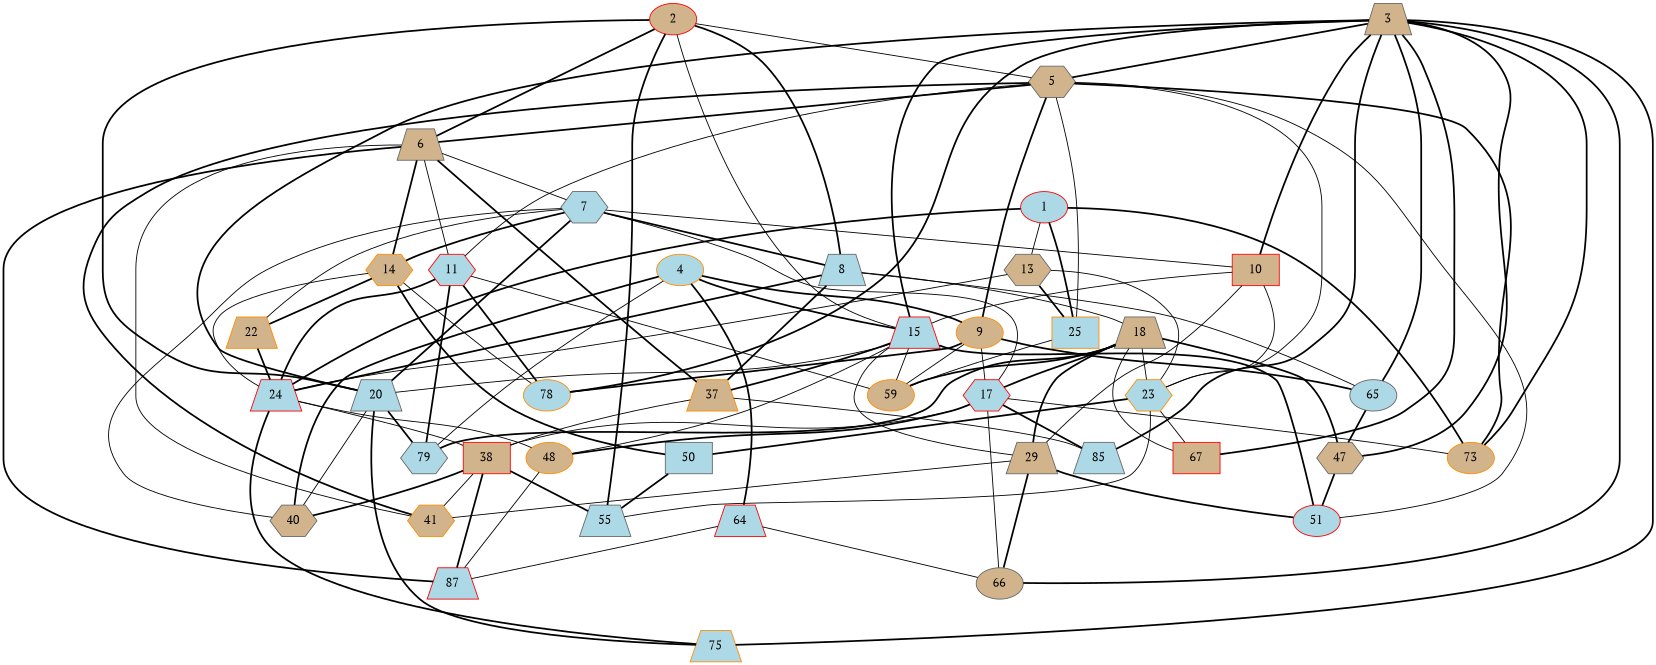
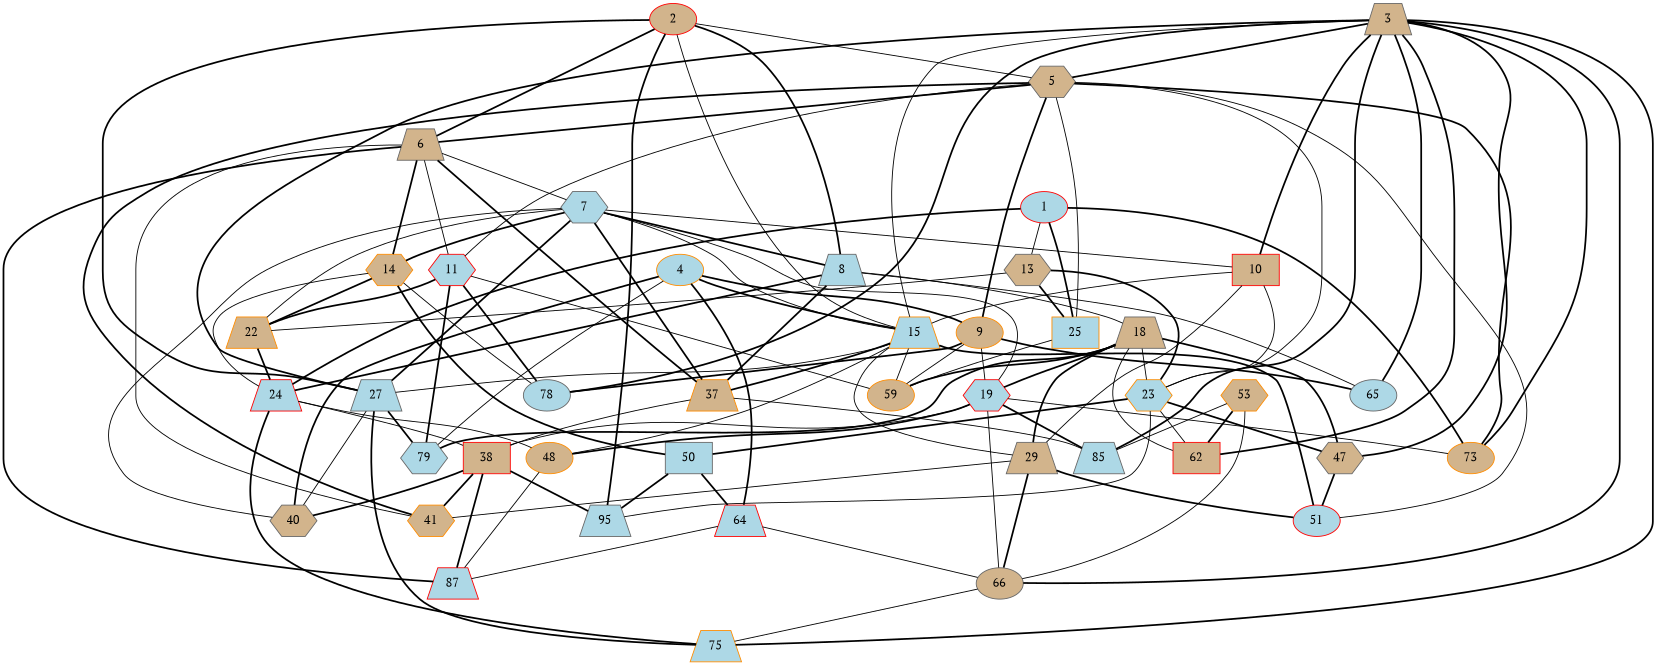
(1019, 44) -> (1019, 44)
none -> (738, 278)
(1148, 295) -> (1148, 295)
(341, 305) -> (353, 302)
none -> (659, 317)
(914, 333) -> (914, 333)
(651, 336) -> (639, 304)
(376, 395) -> (376, 395)
(547, 395) -> (547, 395)
(987, 395) -> (987, 395)
none -> (1244, 395)
(1359, 423) -> (1272, 435)
(1197, 458) -> (1197, 458)
none -> (711, 486)
(458, 490) -> (458, 490)
(605, 521) -> (605, 521)
none -> (856, 615)
